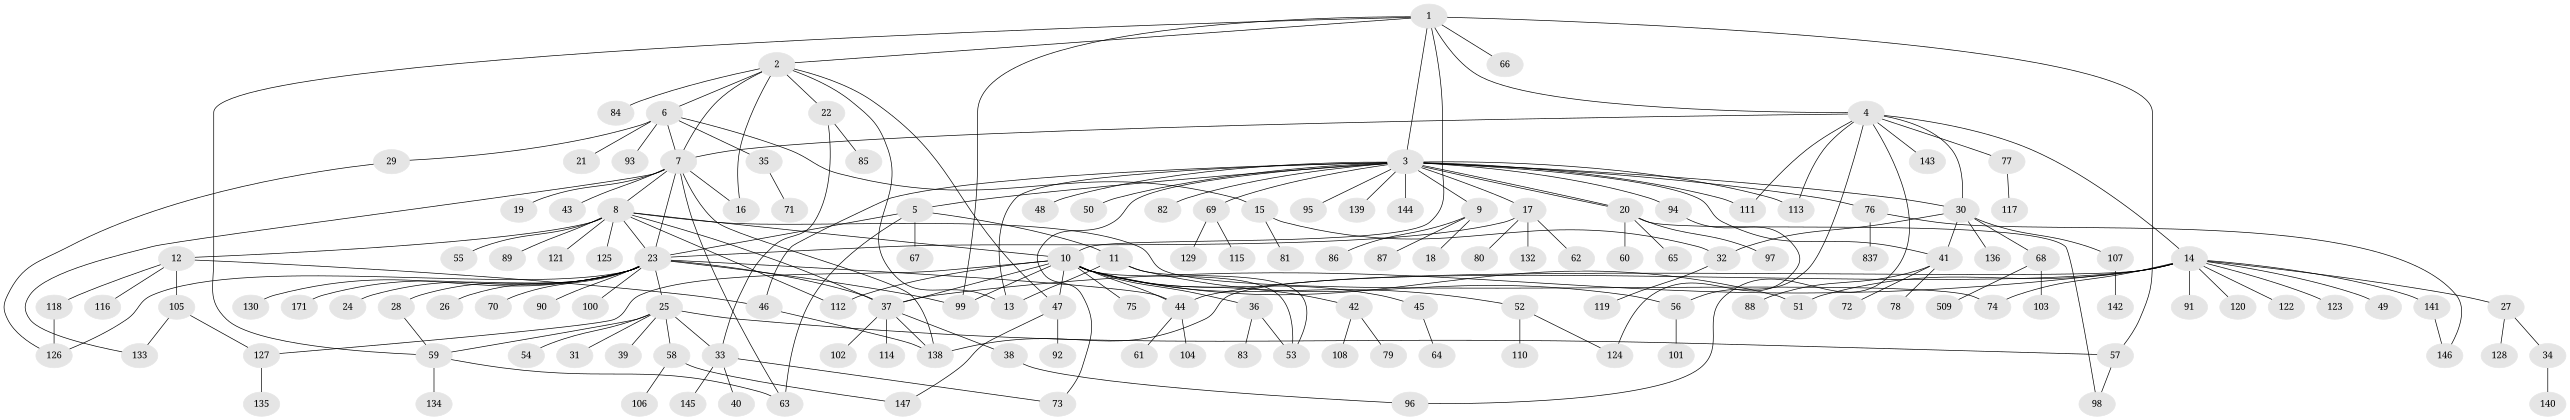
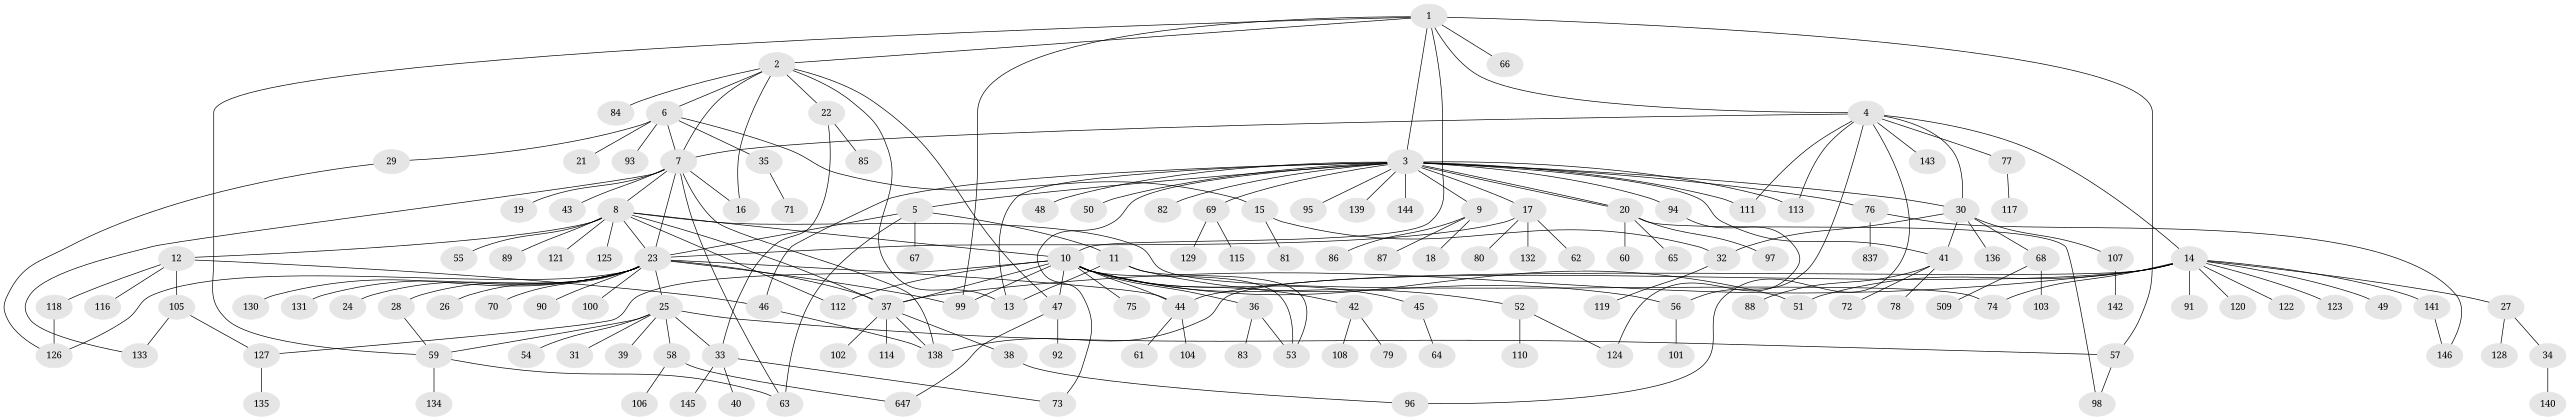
(299, 307) -> (299, 307)
(903, 404) -> (903, 404)
